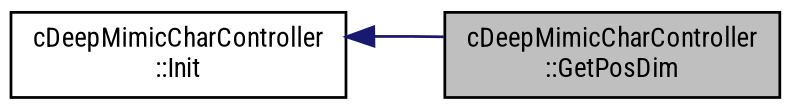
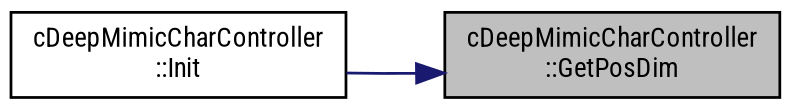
(409, 36) -> (381, 73)
